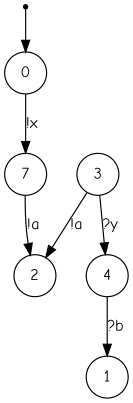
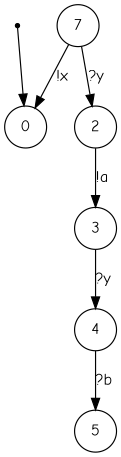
(26, 118) -> (55, 71)
(70, 220) -> (96, 172)
(34, 225) -> (96, 76)
(107, 377) -> (96, 431)
